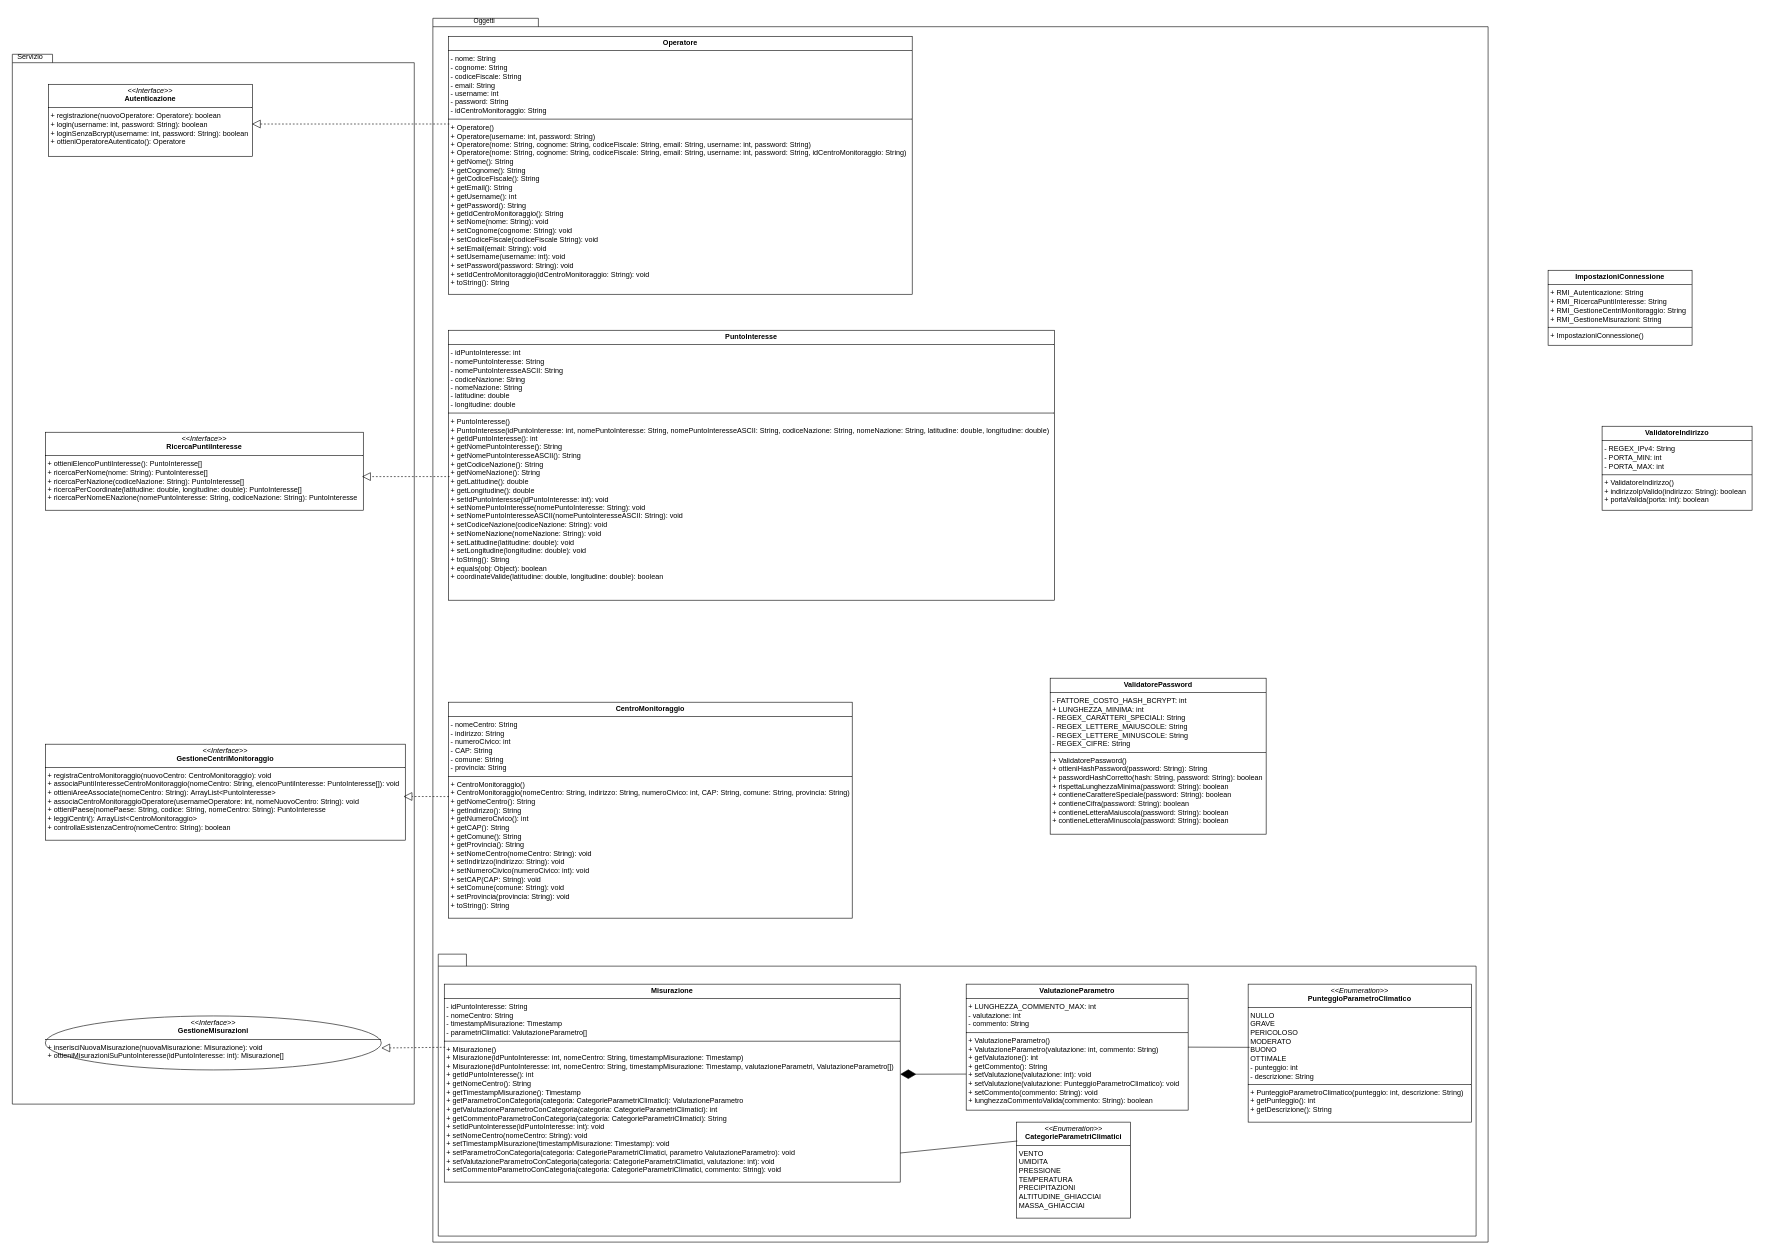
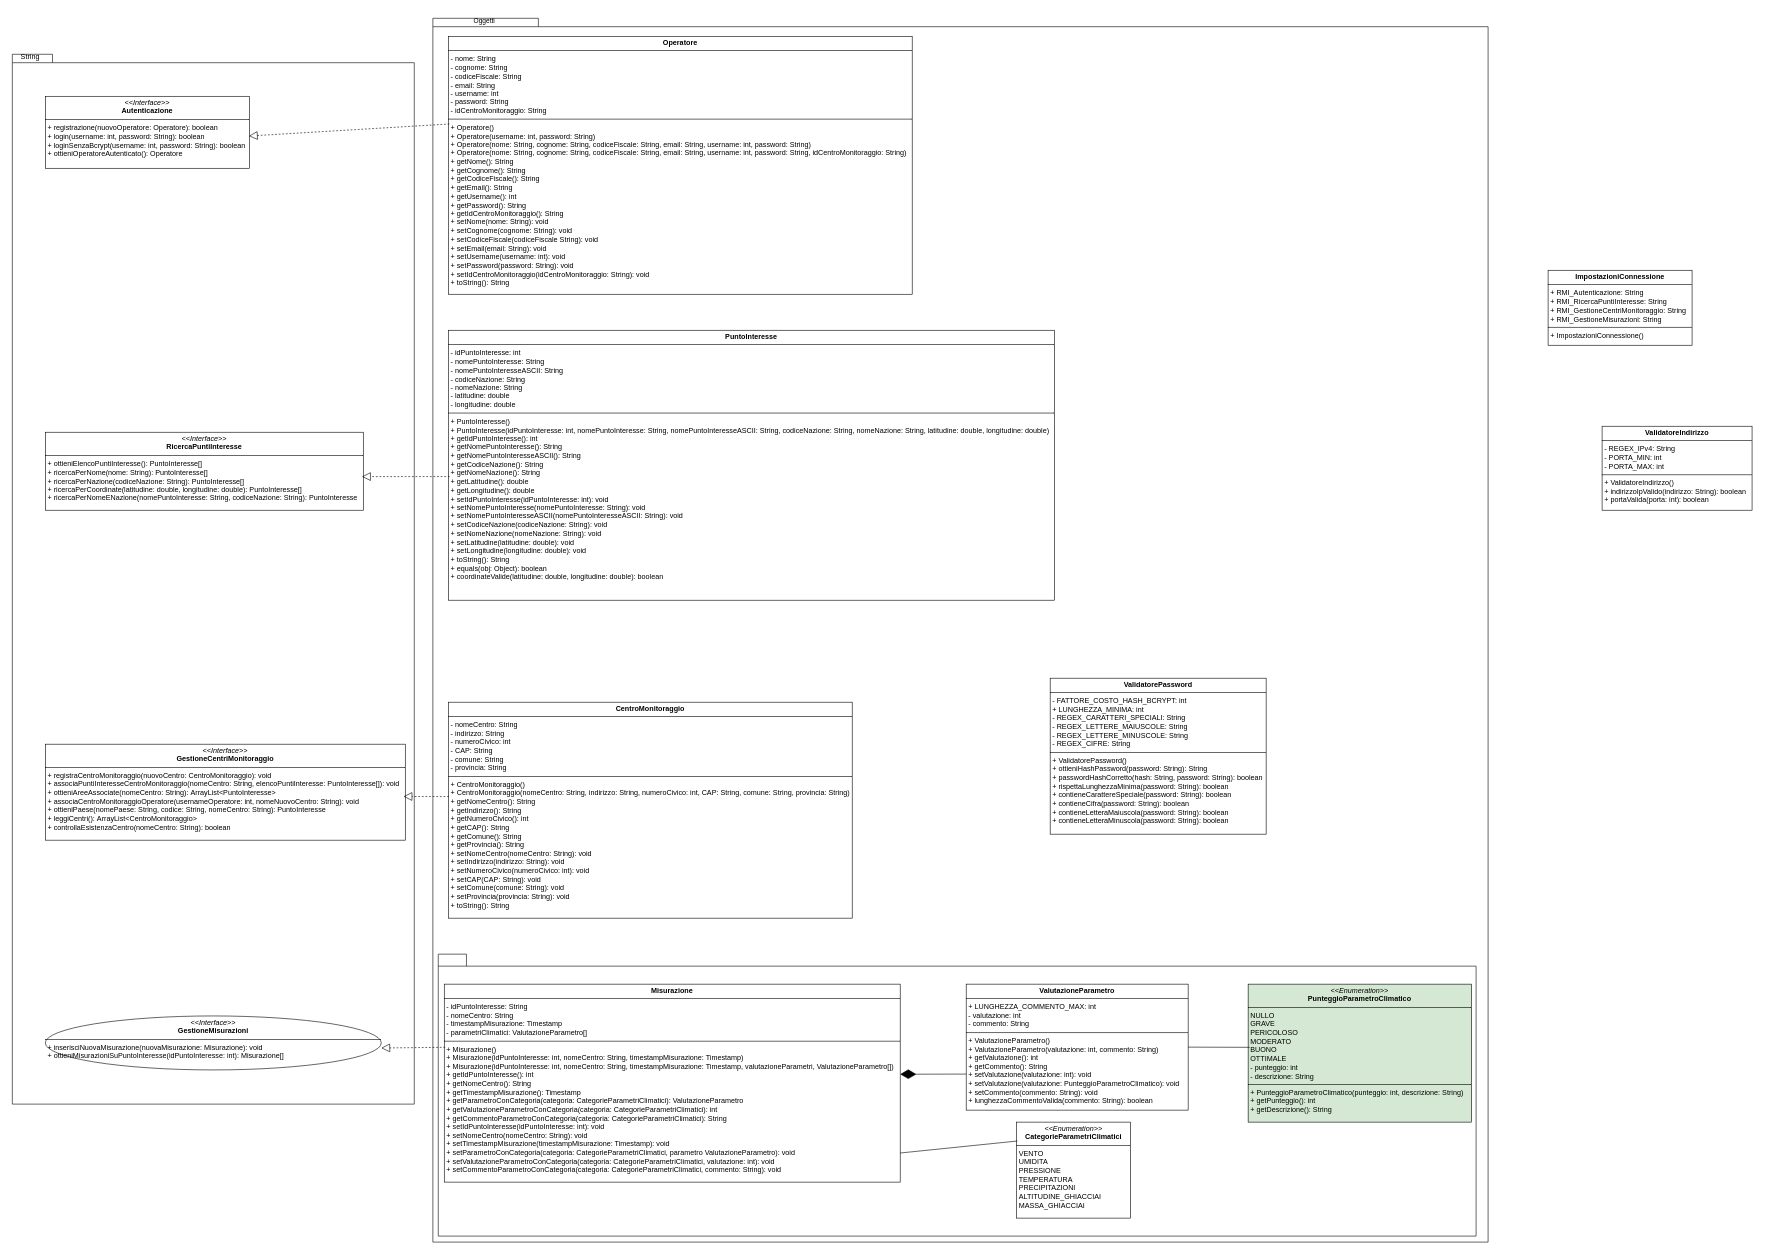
(30, 57) -> (30, 57)
(150, 120) -> (147, 132)
(1360, 1053) -> (1360, 1053)
